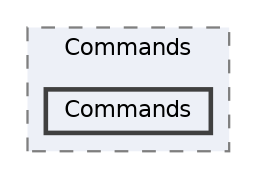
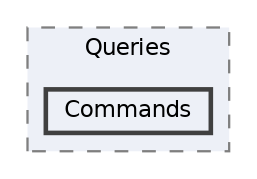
(128, 49) -> (128, 49)
